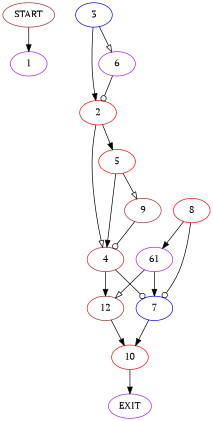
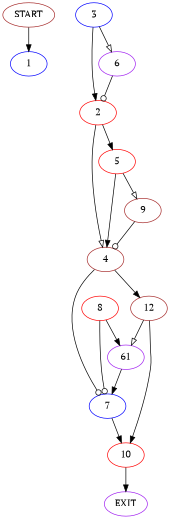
(29, 64) -> (29, 64)
(133, 281) -> (139, 330)
